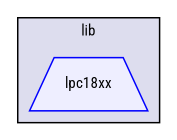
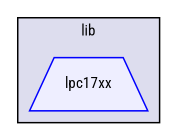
(89, 84) -> (89, 84)
